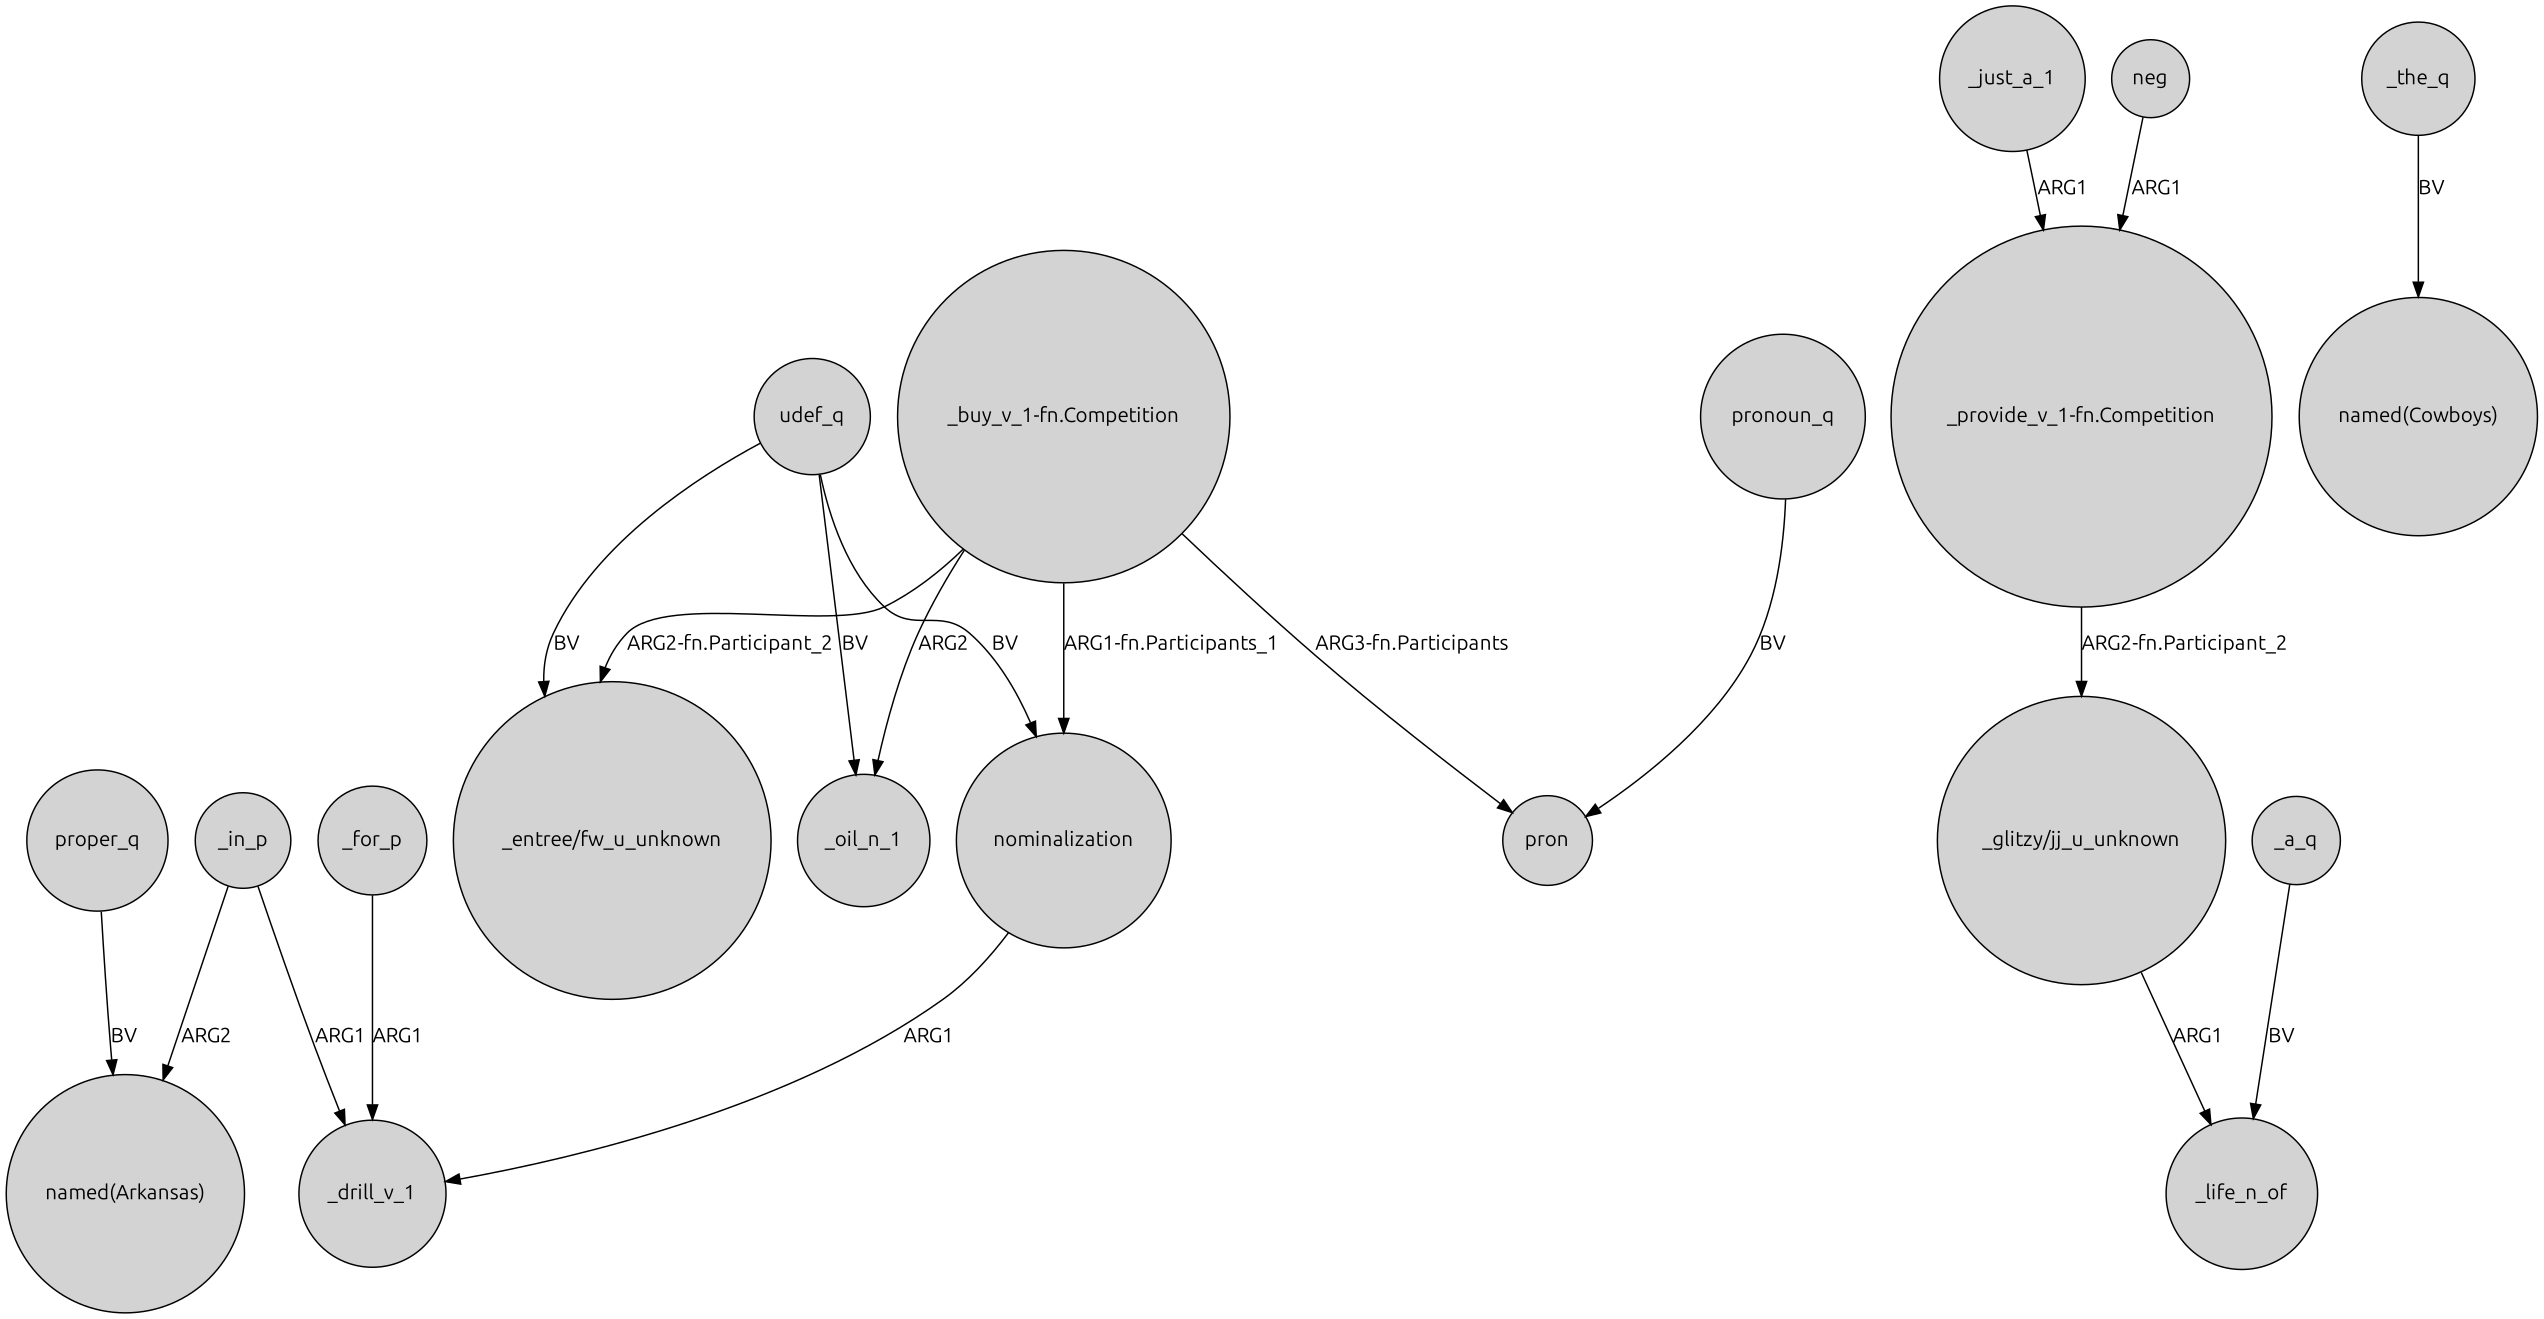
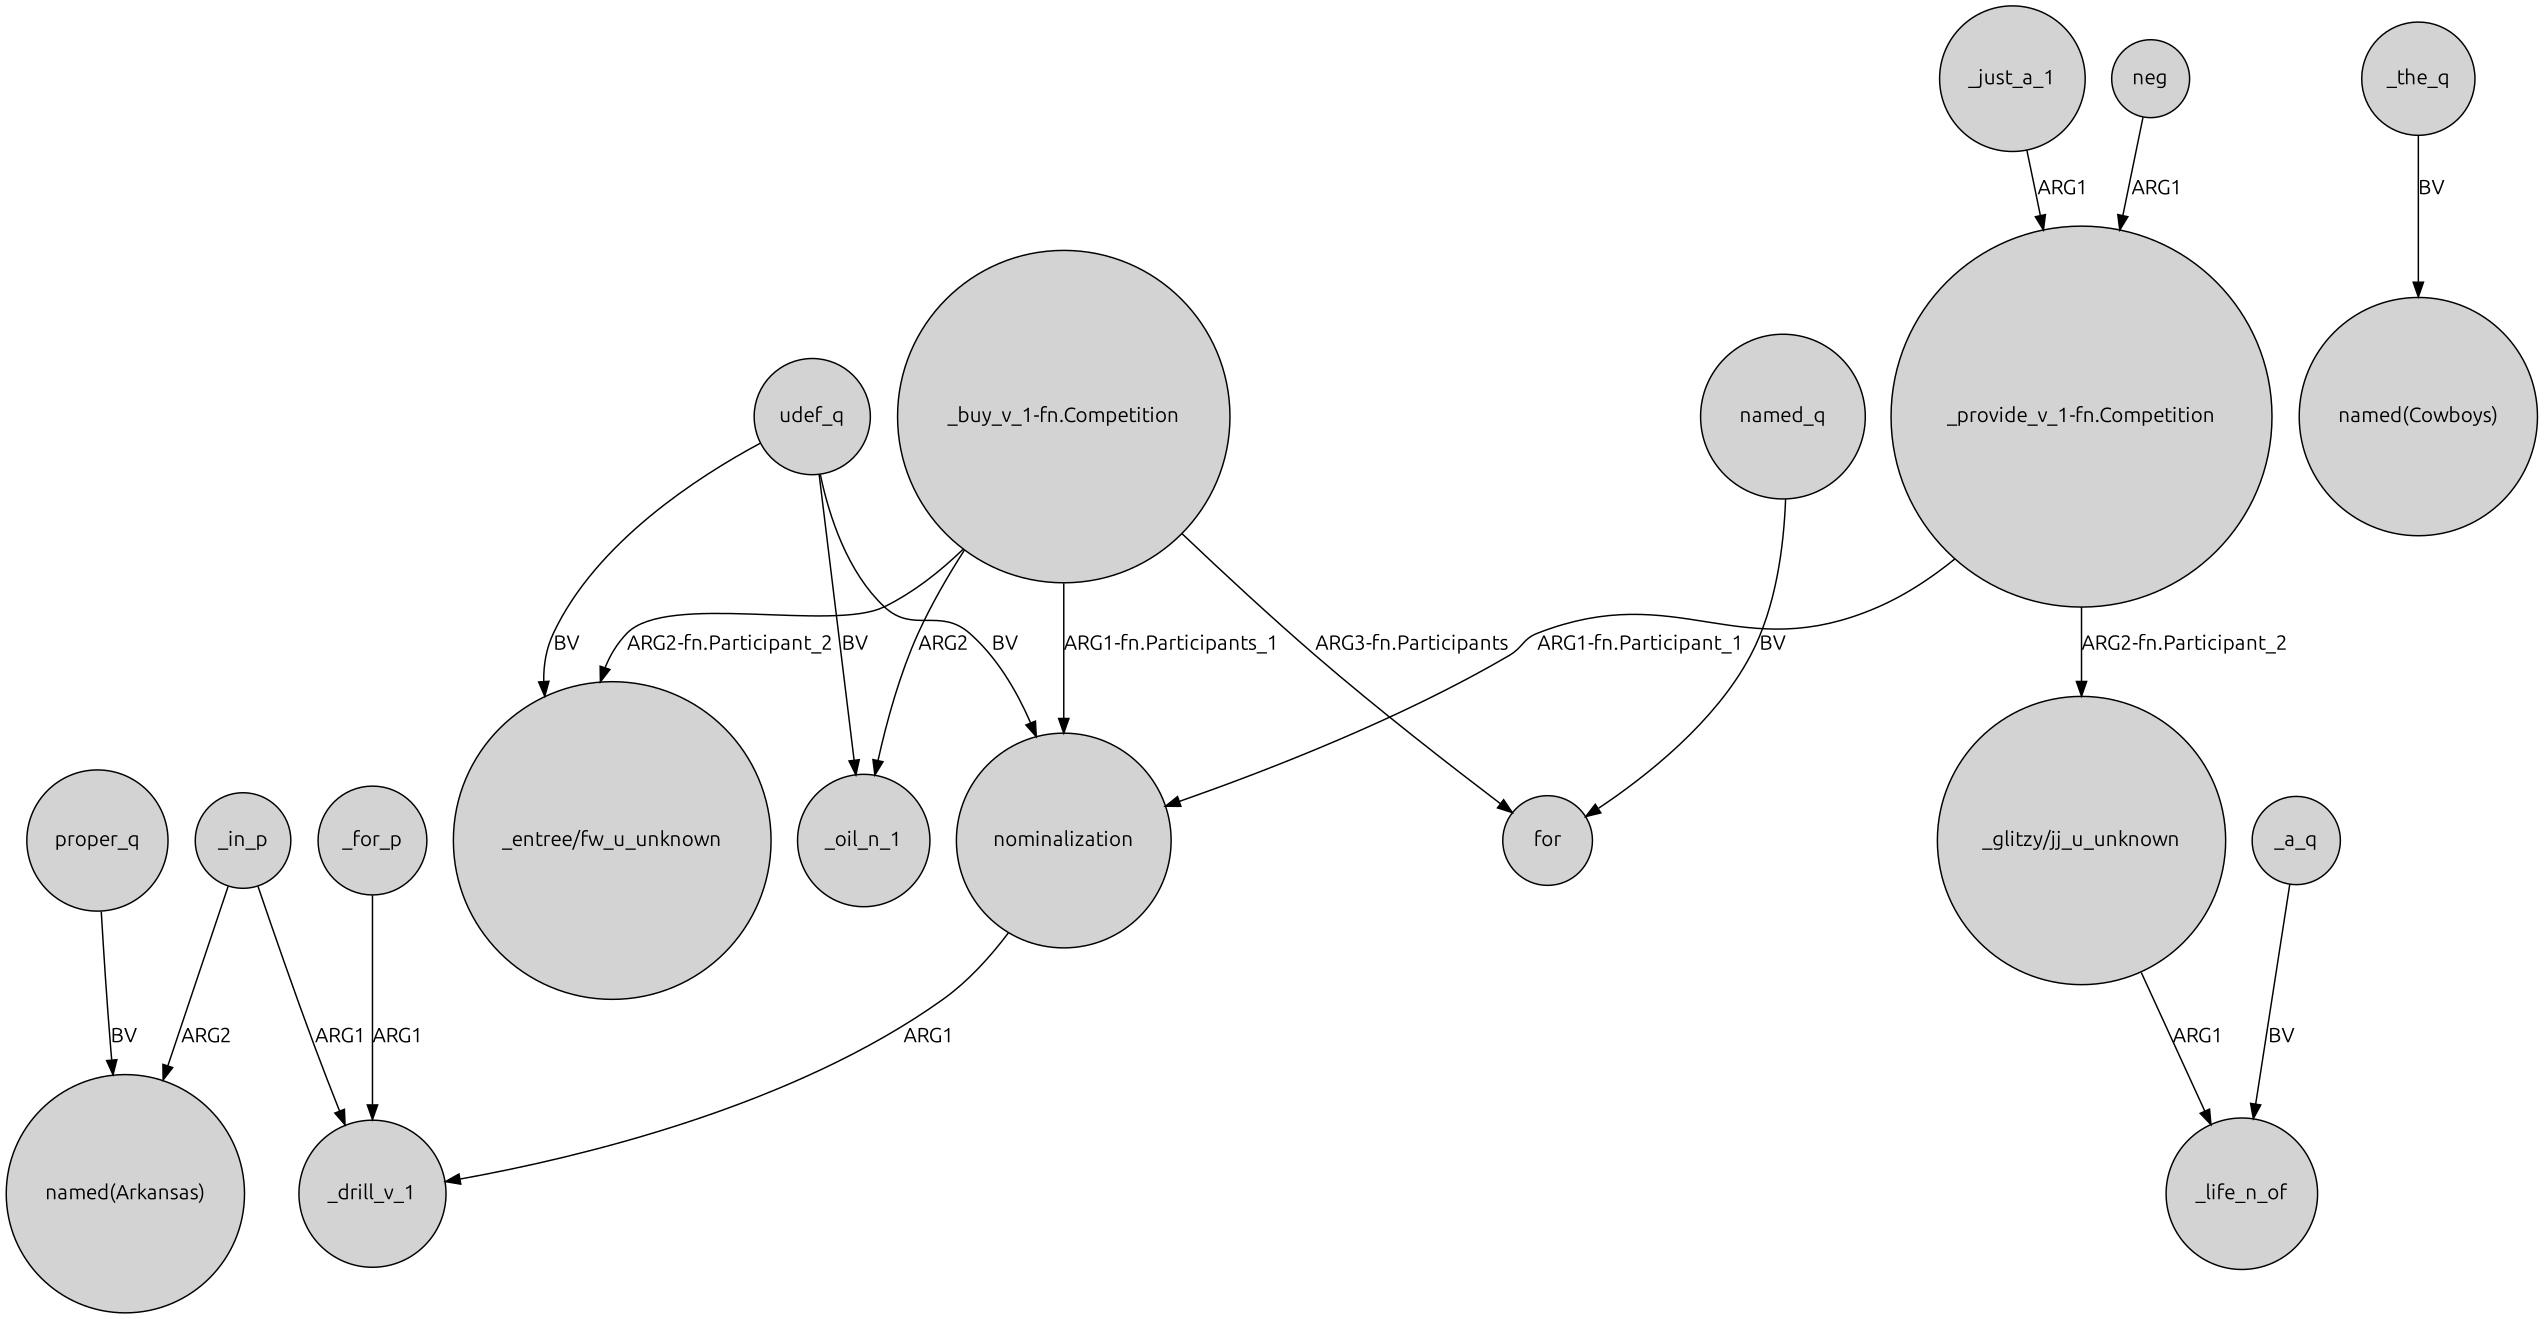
(1783, 417) -> (1783, 417)
none -> (1557, 628)
(1548, 841) -> (1548, 841)
